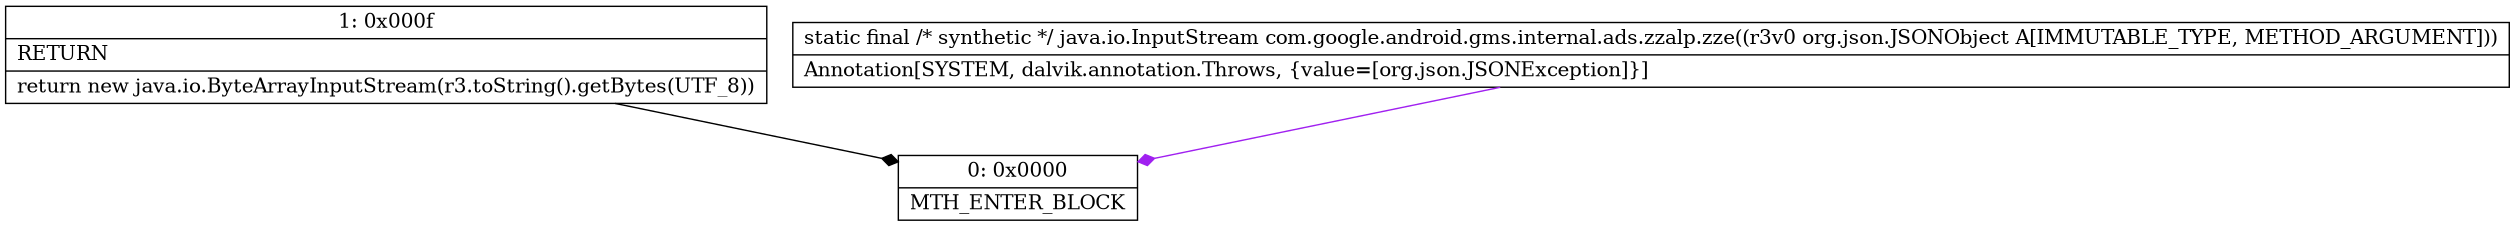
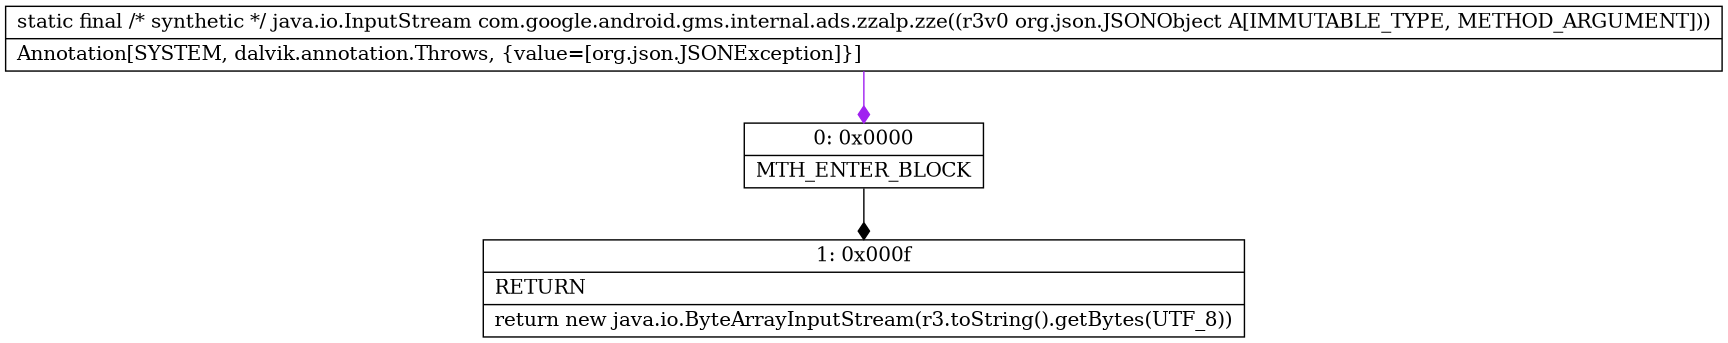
(748, 131) -> (864, 205)
